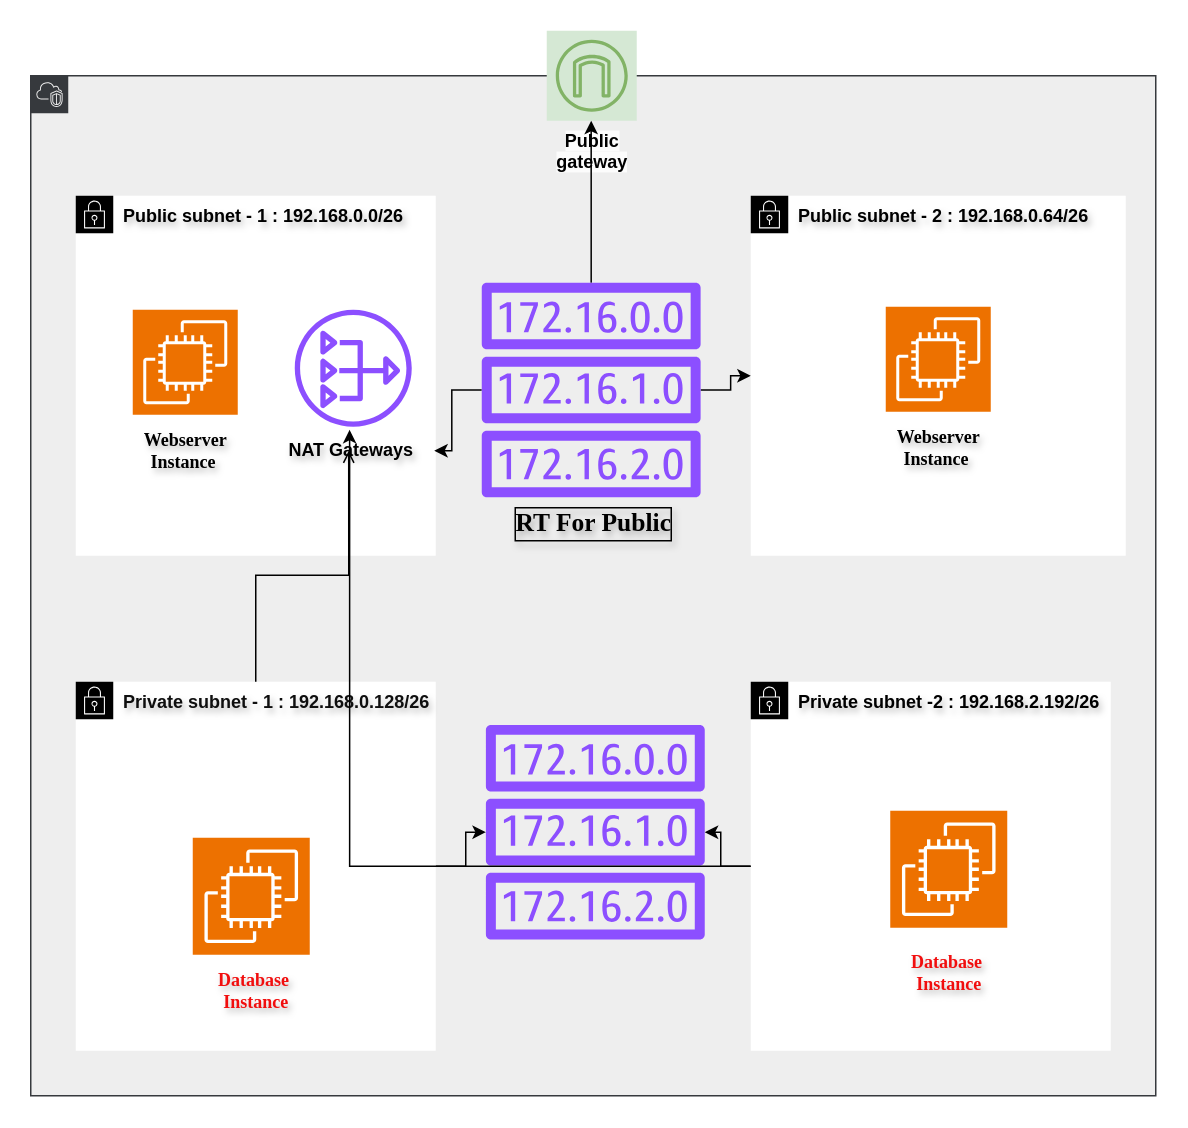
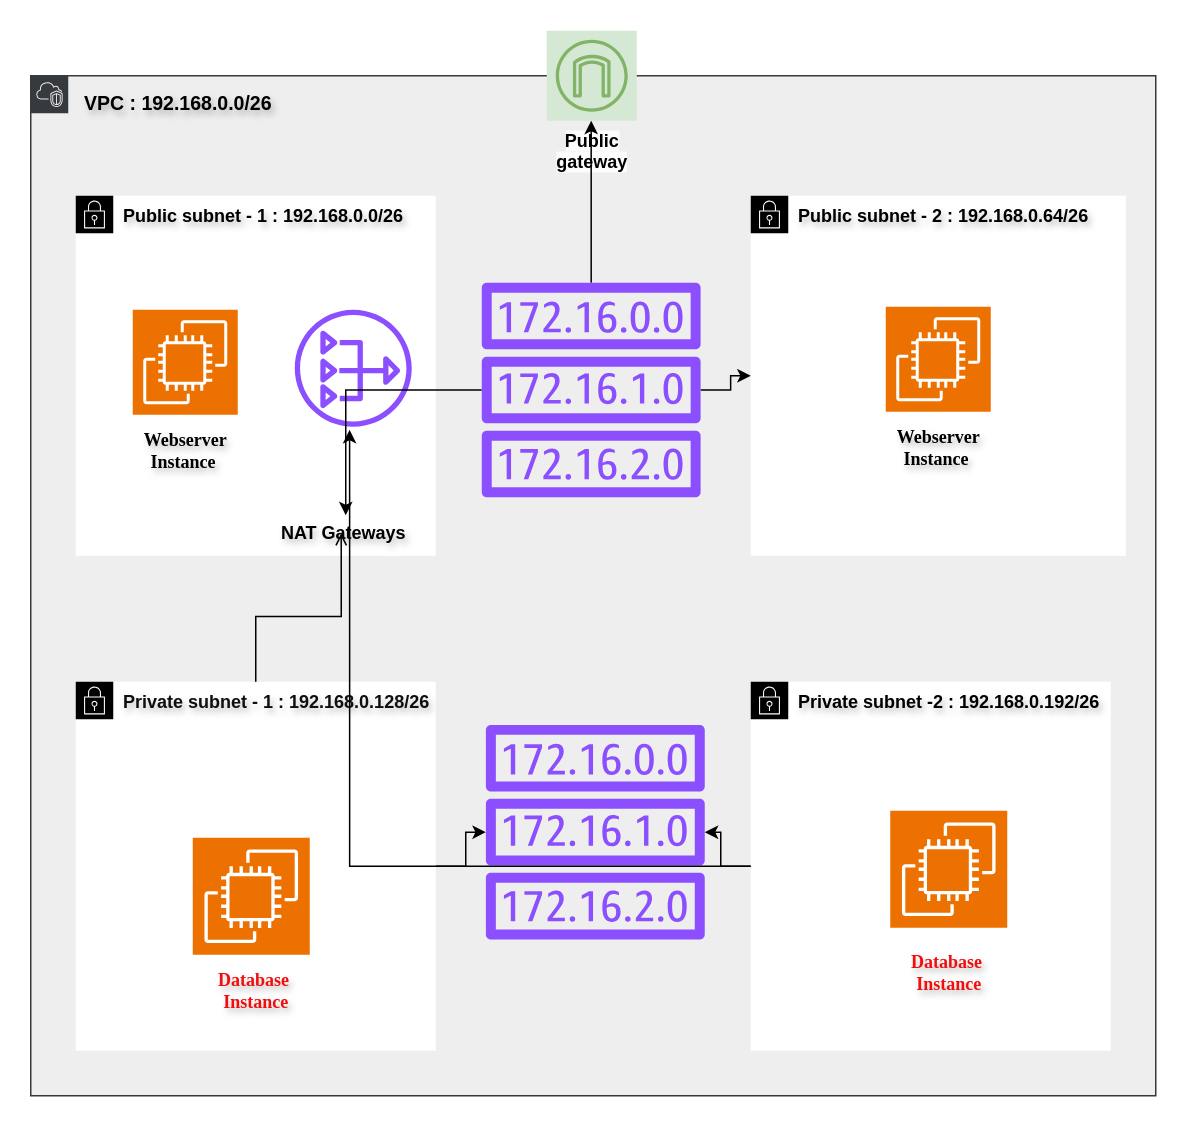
none -> (178, 103)
(353, 451) -> (346, 533)
(593, 524) -> none
(955, 714) -> (955, 714)
